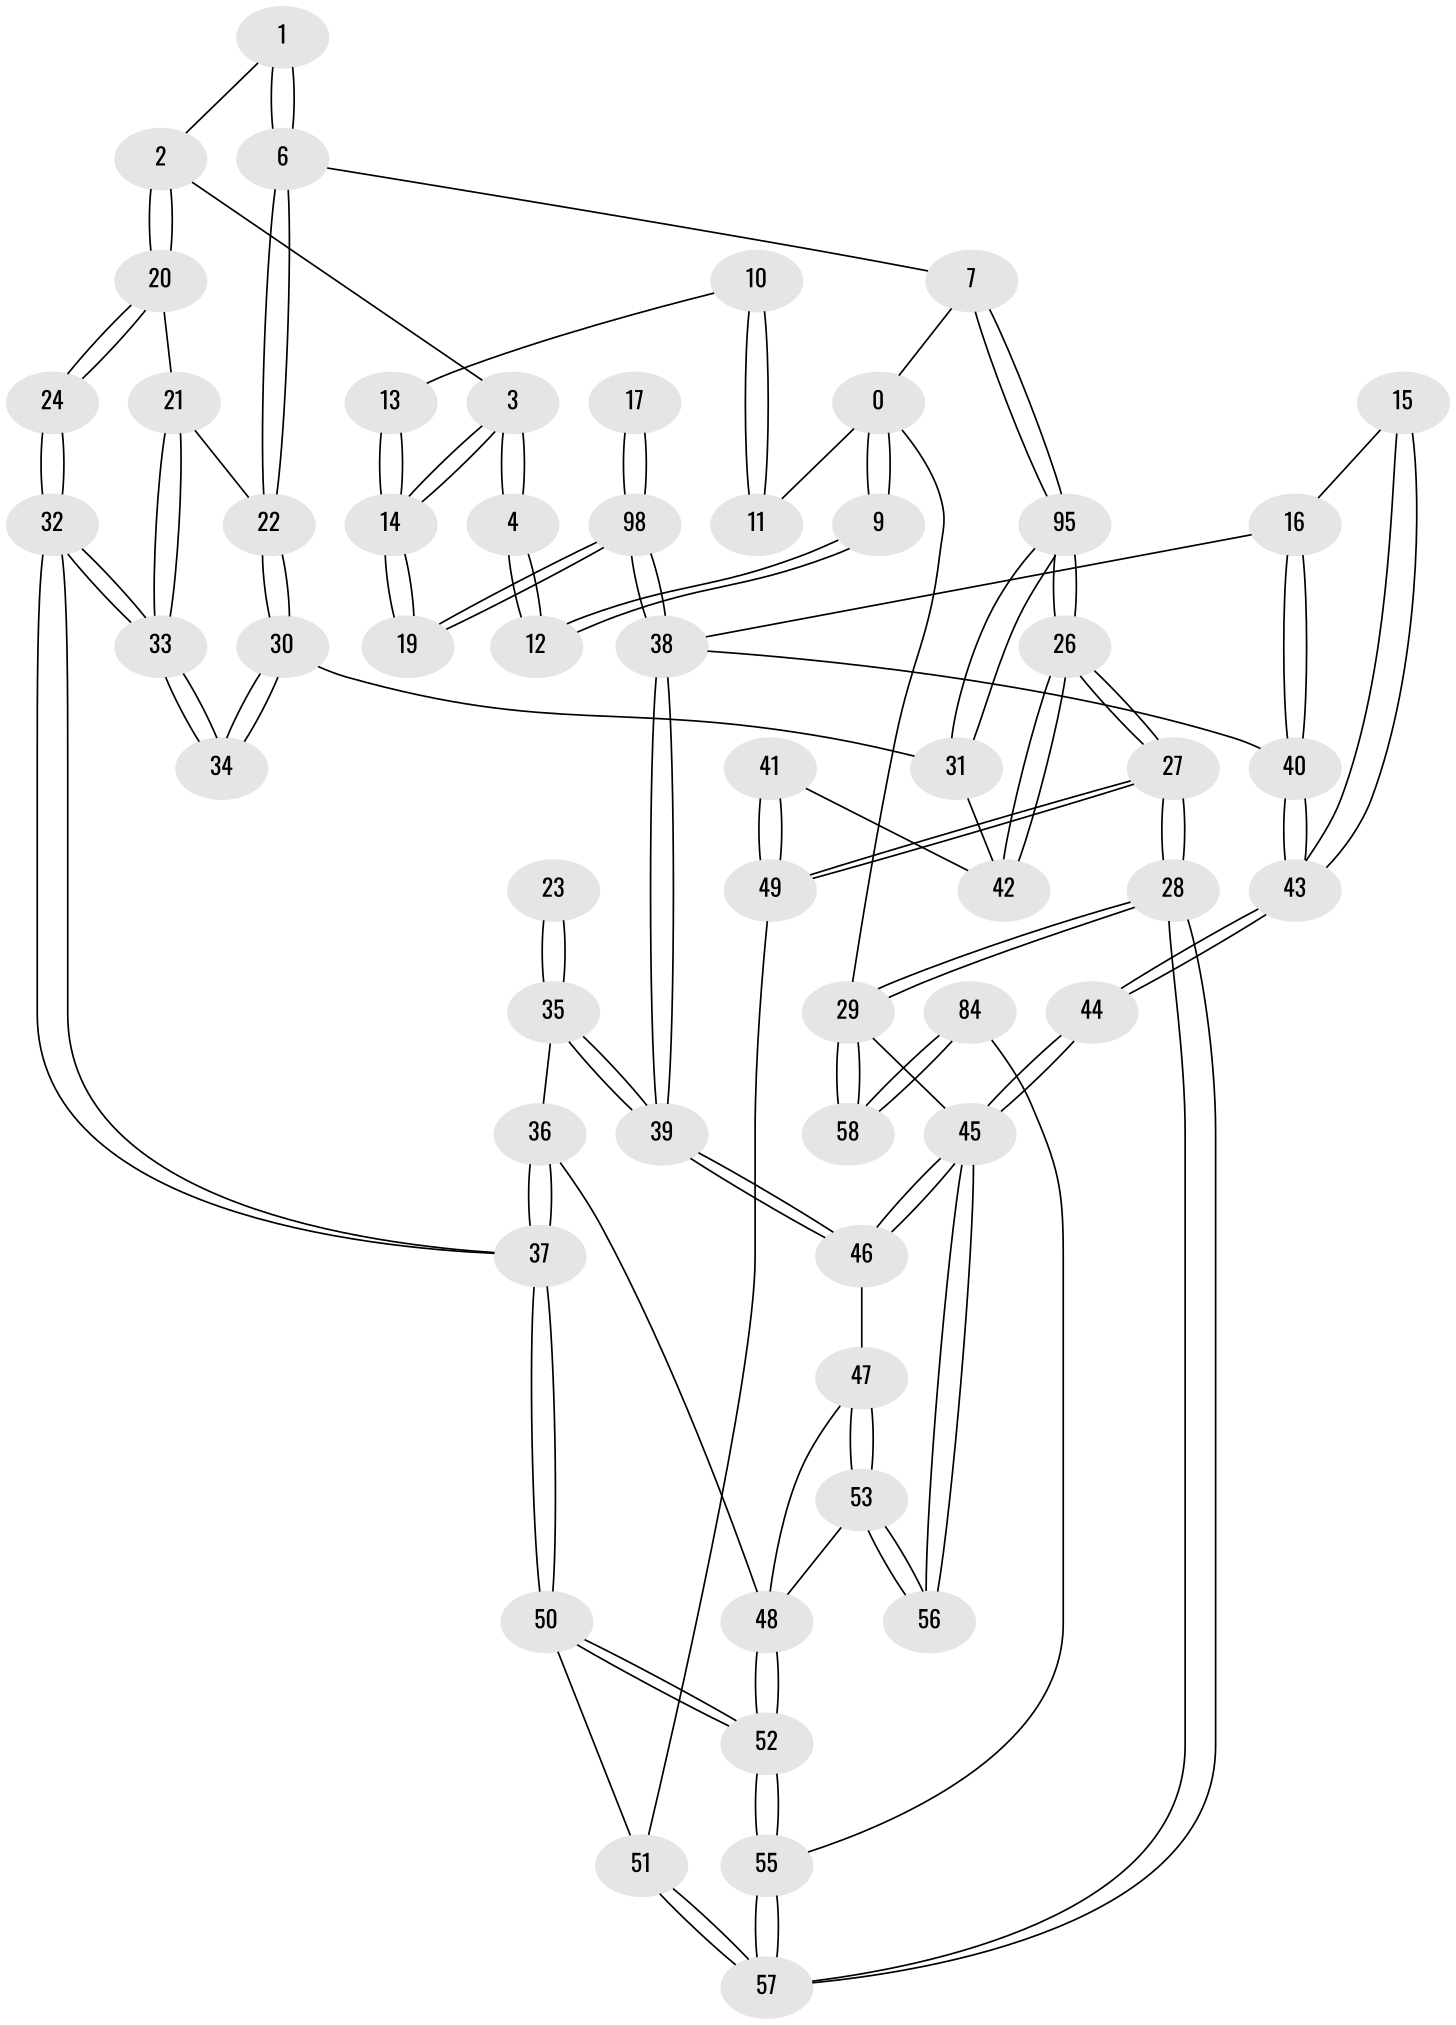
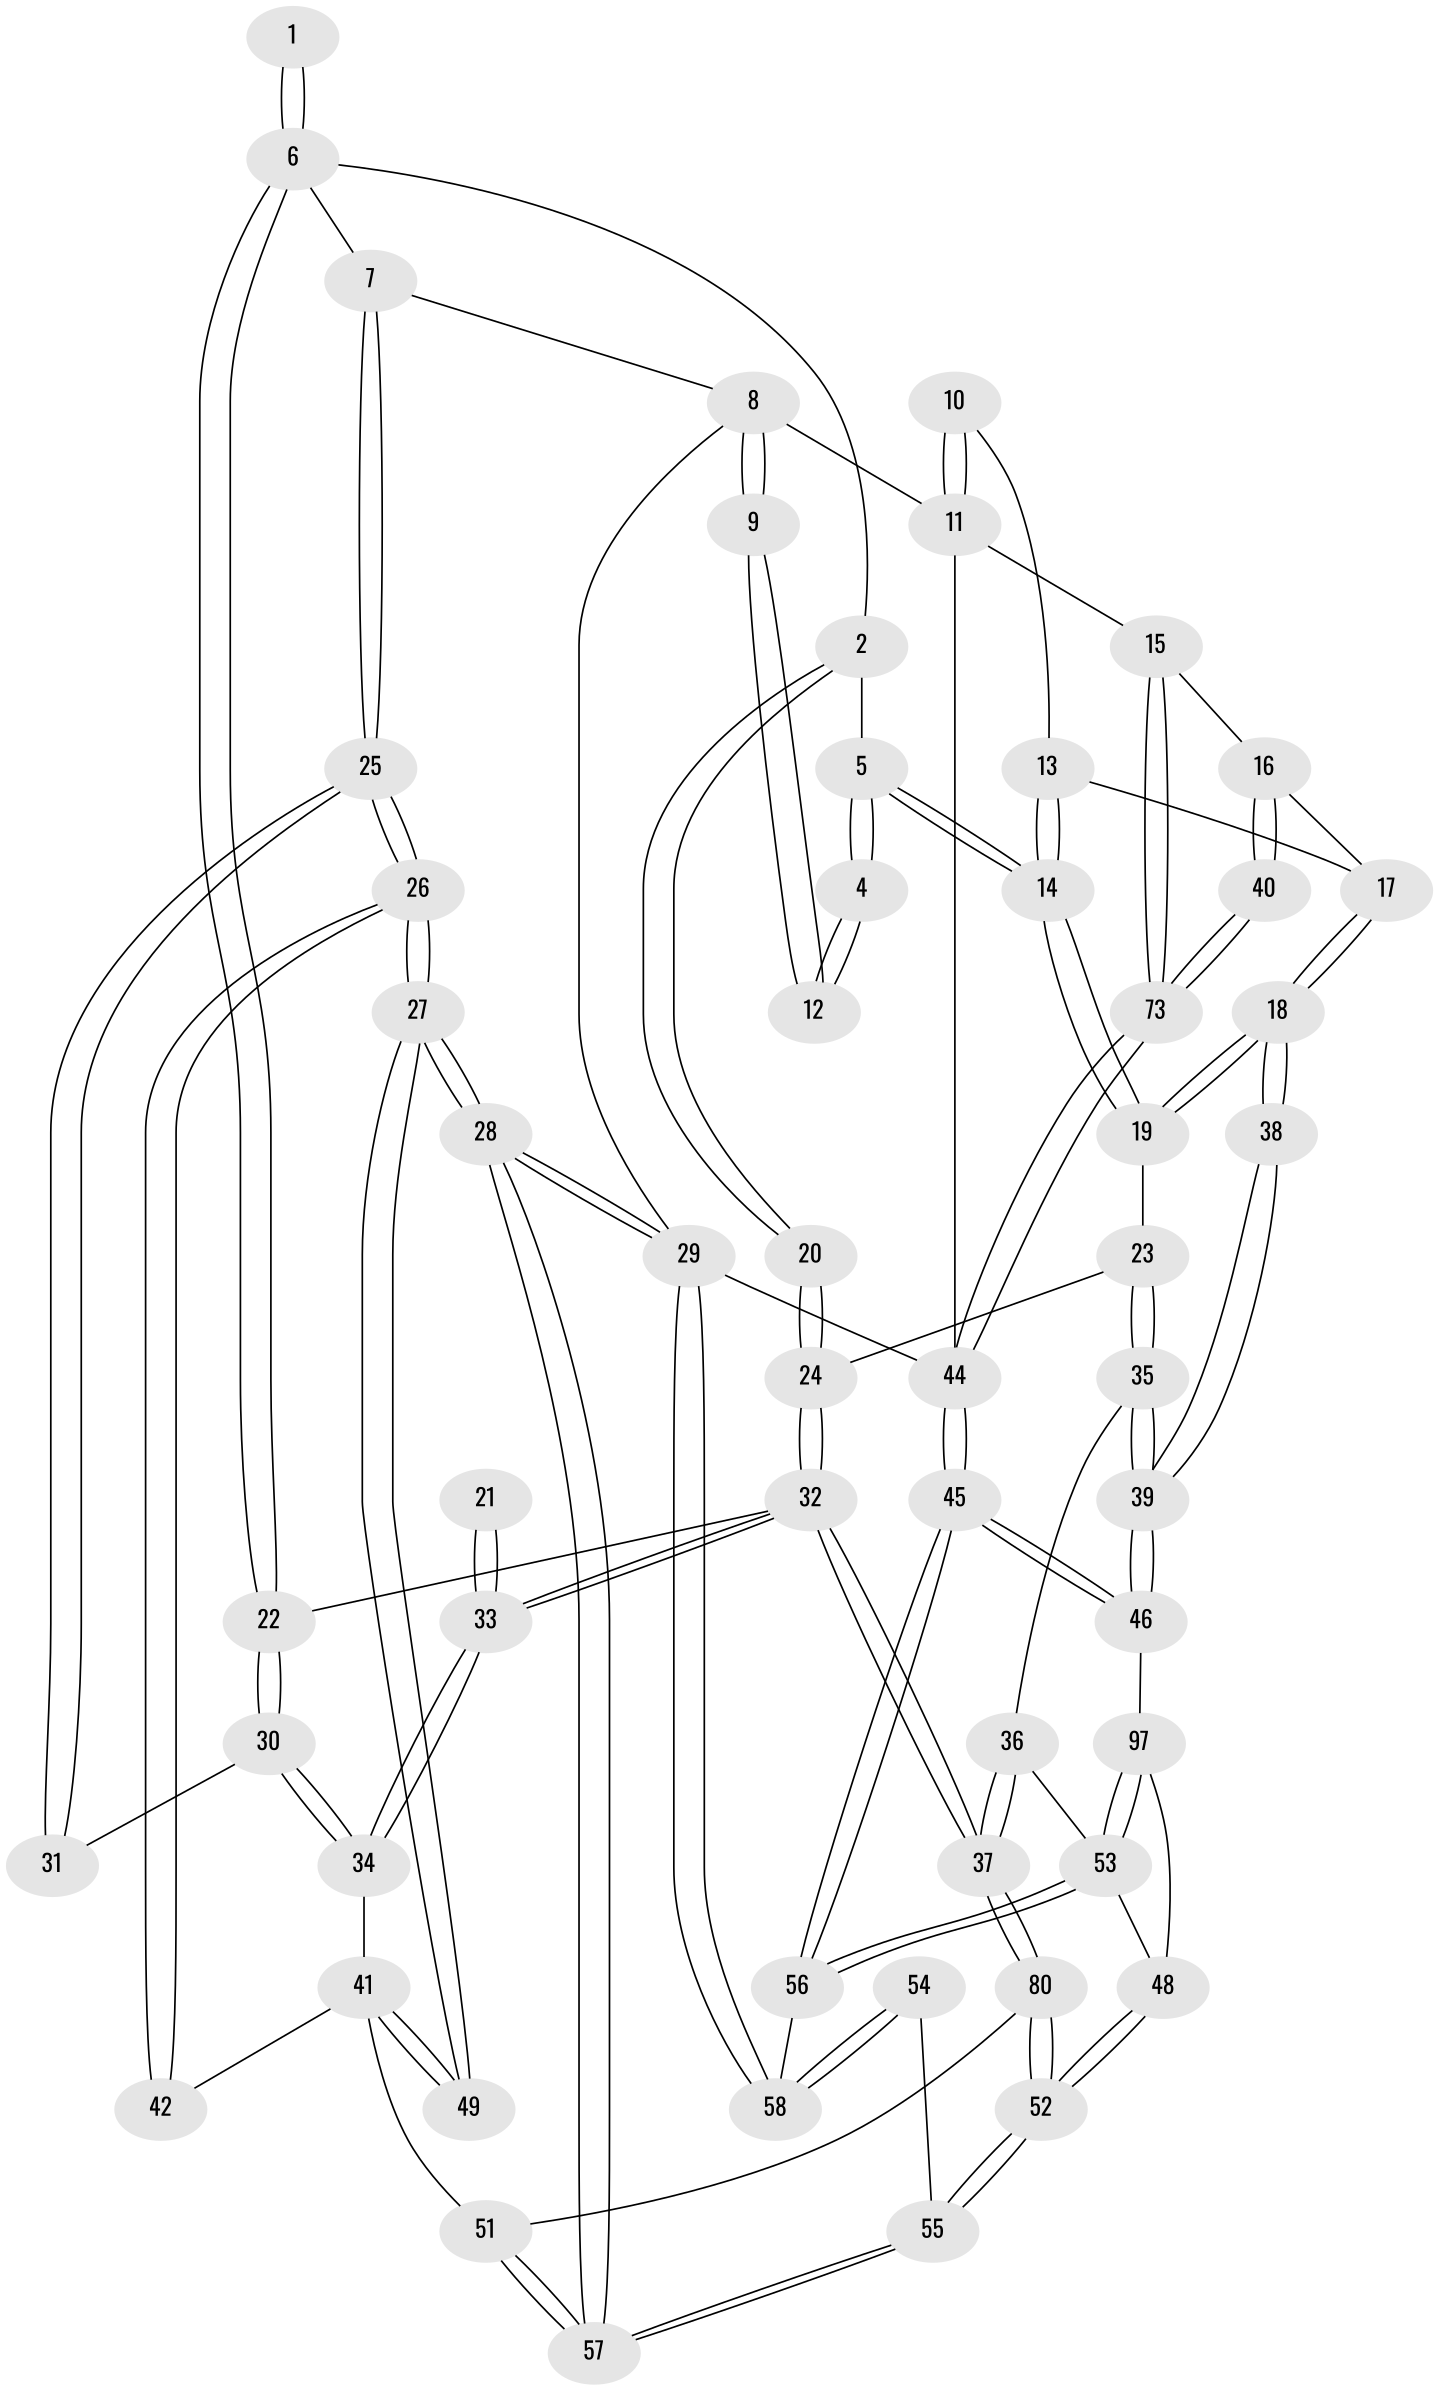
(222, 98) -> (710, 283)
(168, 342) -> none
(513, 403) -> (862, 769)
(879, 403) -> (753, 403)
(222, 464) -> (540, 1561)
(635, 525) -> (1278, 1012)
(1065, 525) -> (371, 769)
(979, 586) -> (1325, 829)
none -> (1056, 586)
(1015, 688) -> none
none -> (1222, 823)
(985, 841) -> none
(1295, 891) -> (1156, 1012)
none -> (955, 951)
(970, 1012) -> (919, 1988)
(895, 1059) -> (811, 1314)
none -> (1143, 1195)
none -> (977, 1317)
(671, 1371) -> (1059, 1805)
(862, 1378) -> (1139, 1744)
(742, 1382) -> (399, 2120)
(547, 1622) -> (1041, 1988)
none -> (364, 1927)
none -> (786, 2048)
